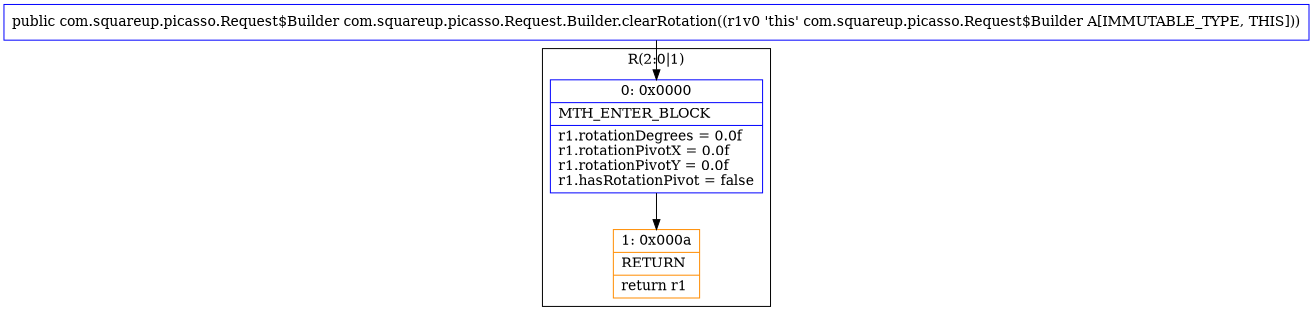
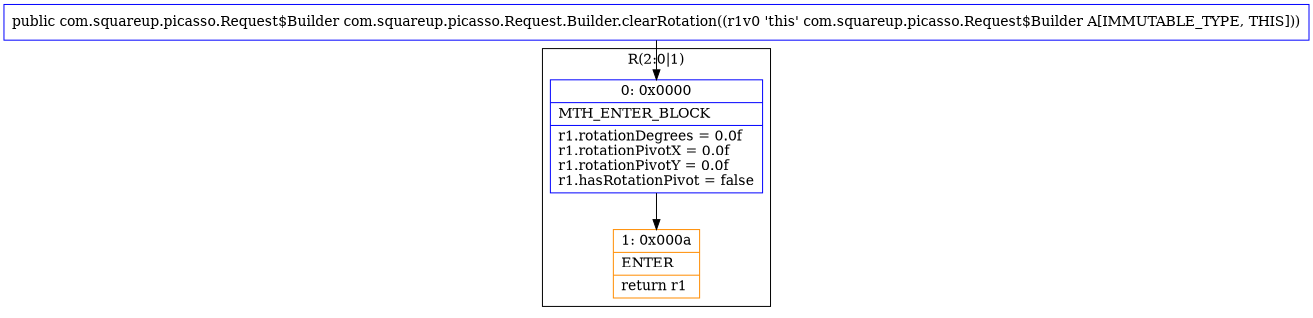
(654, 263) -> (648, 263)
